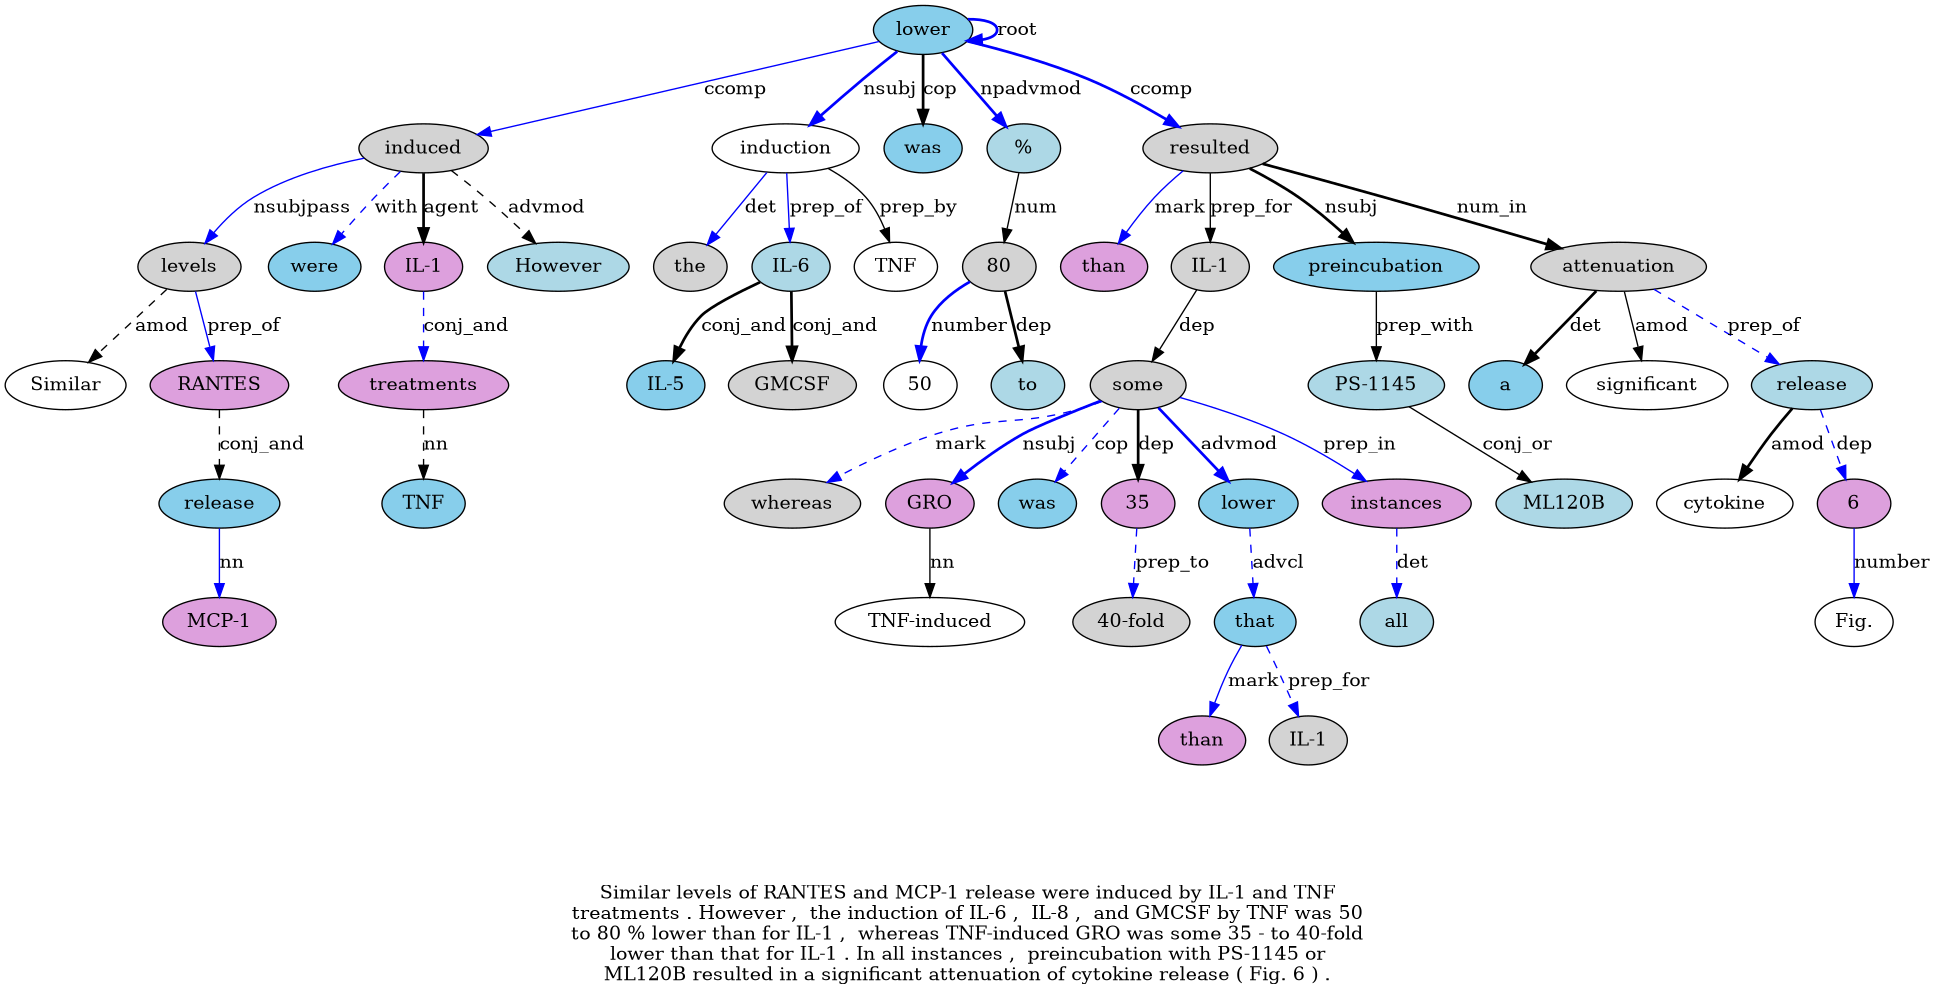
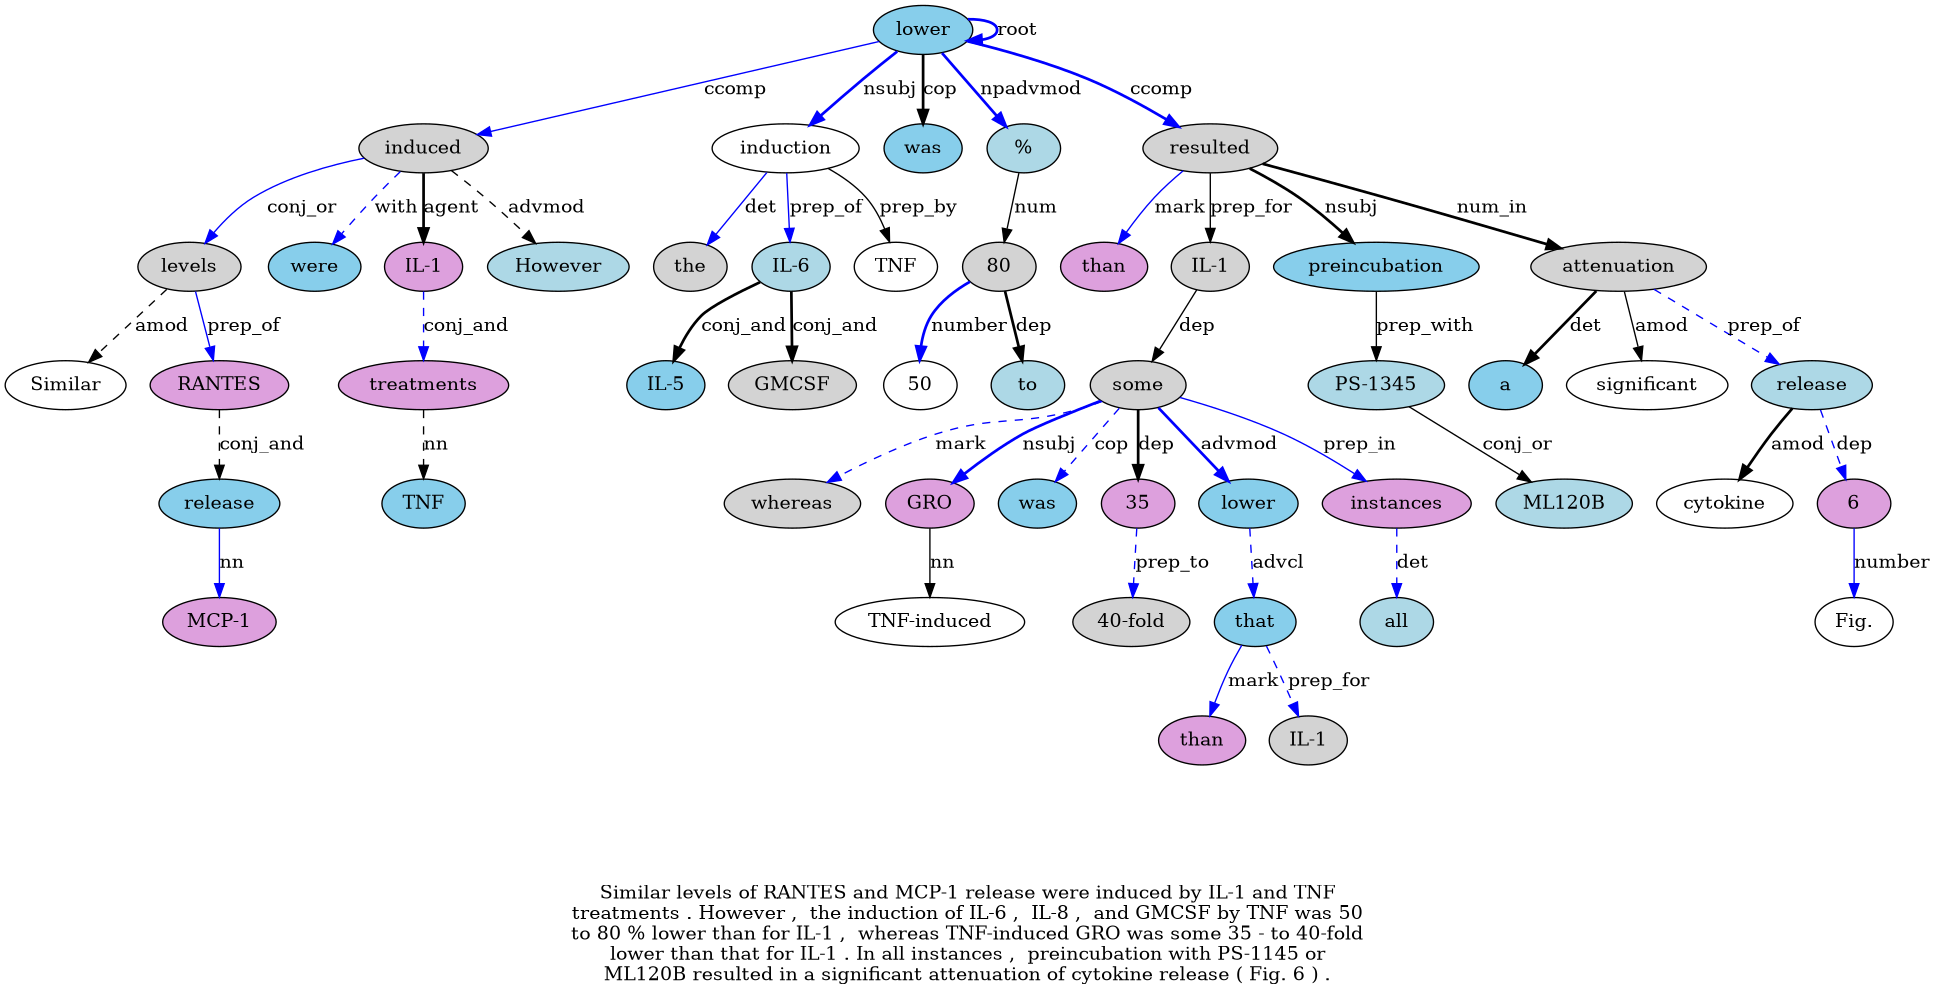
(302, 208) -> (302, 208)
(1376, 385) -> (1376, 385)
